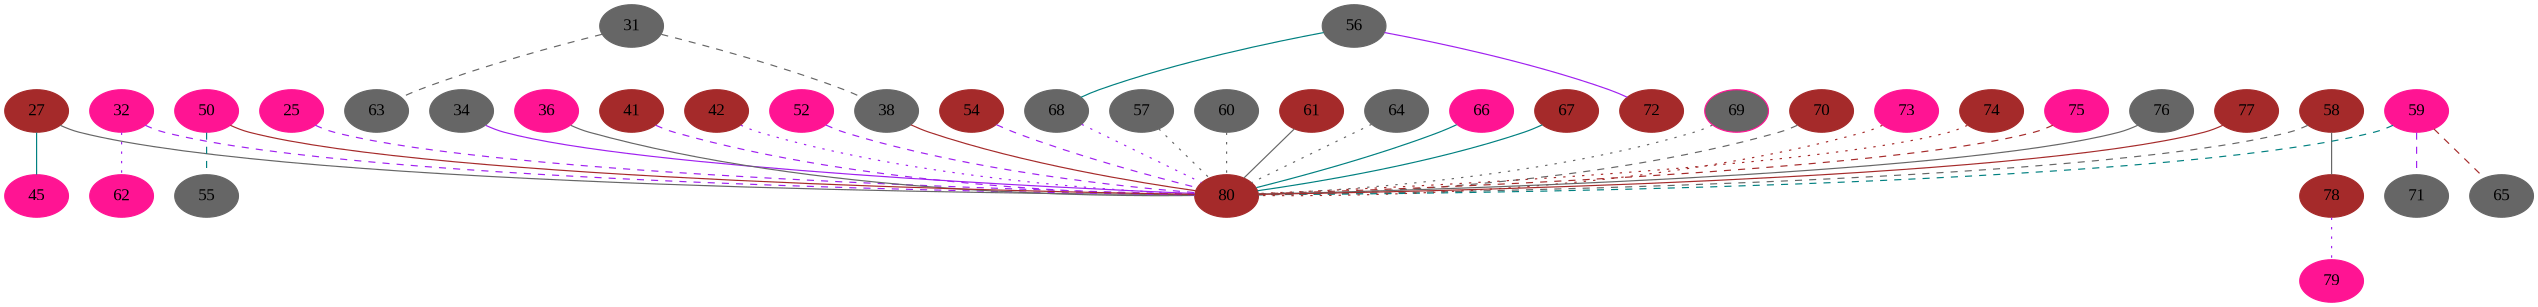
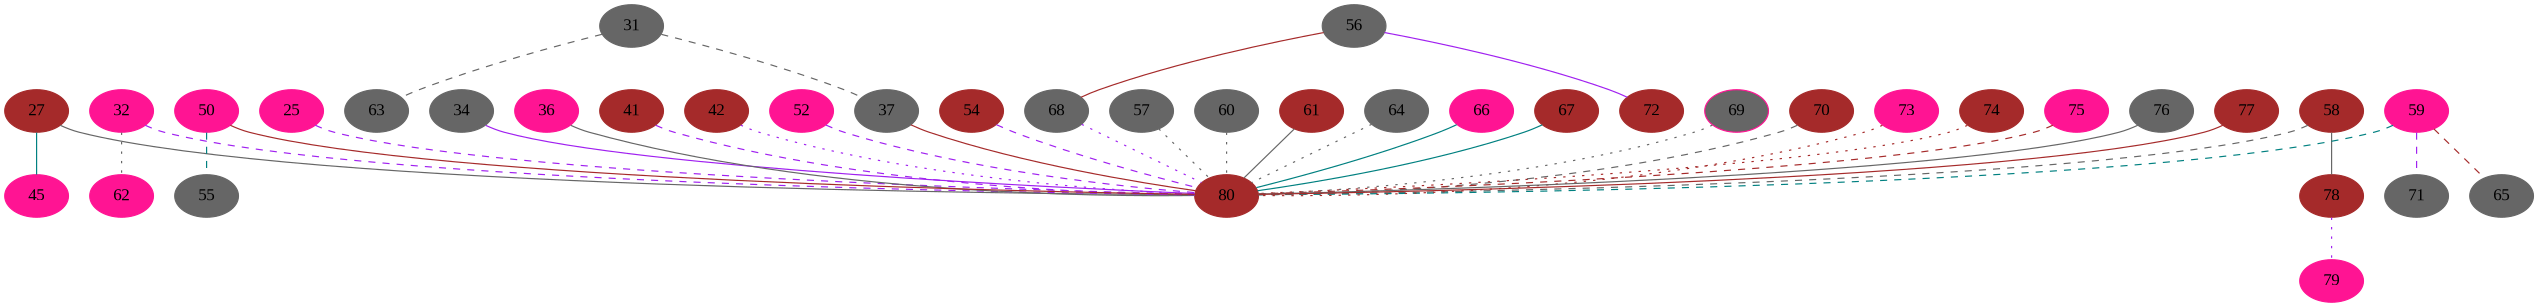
(1201, 60) -> (1201, 60)
(887, 111) -> (887, 111)
(122, 154) -> (122, 154)
